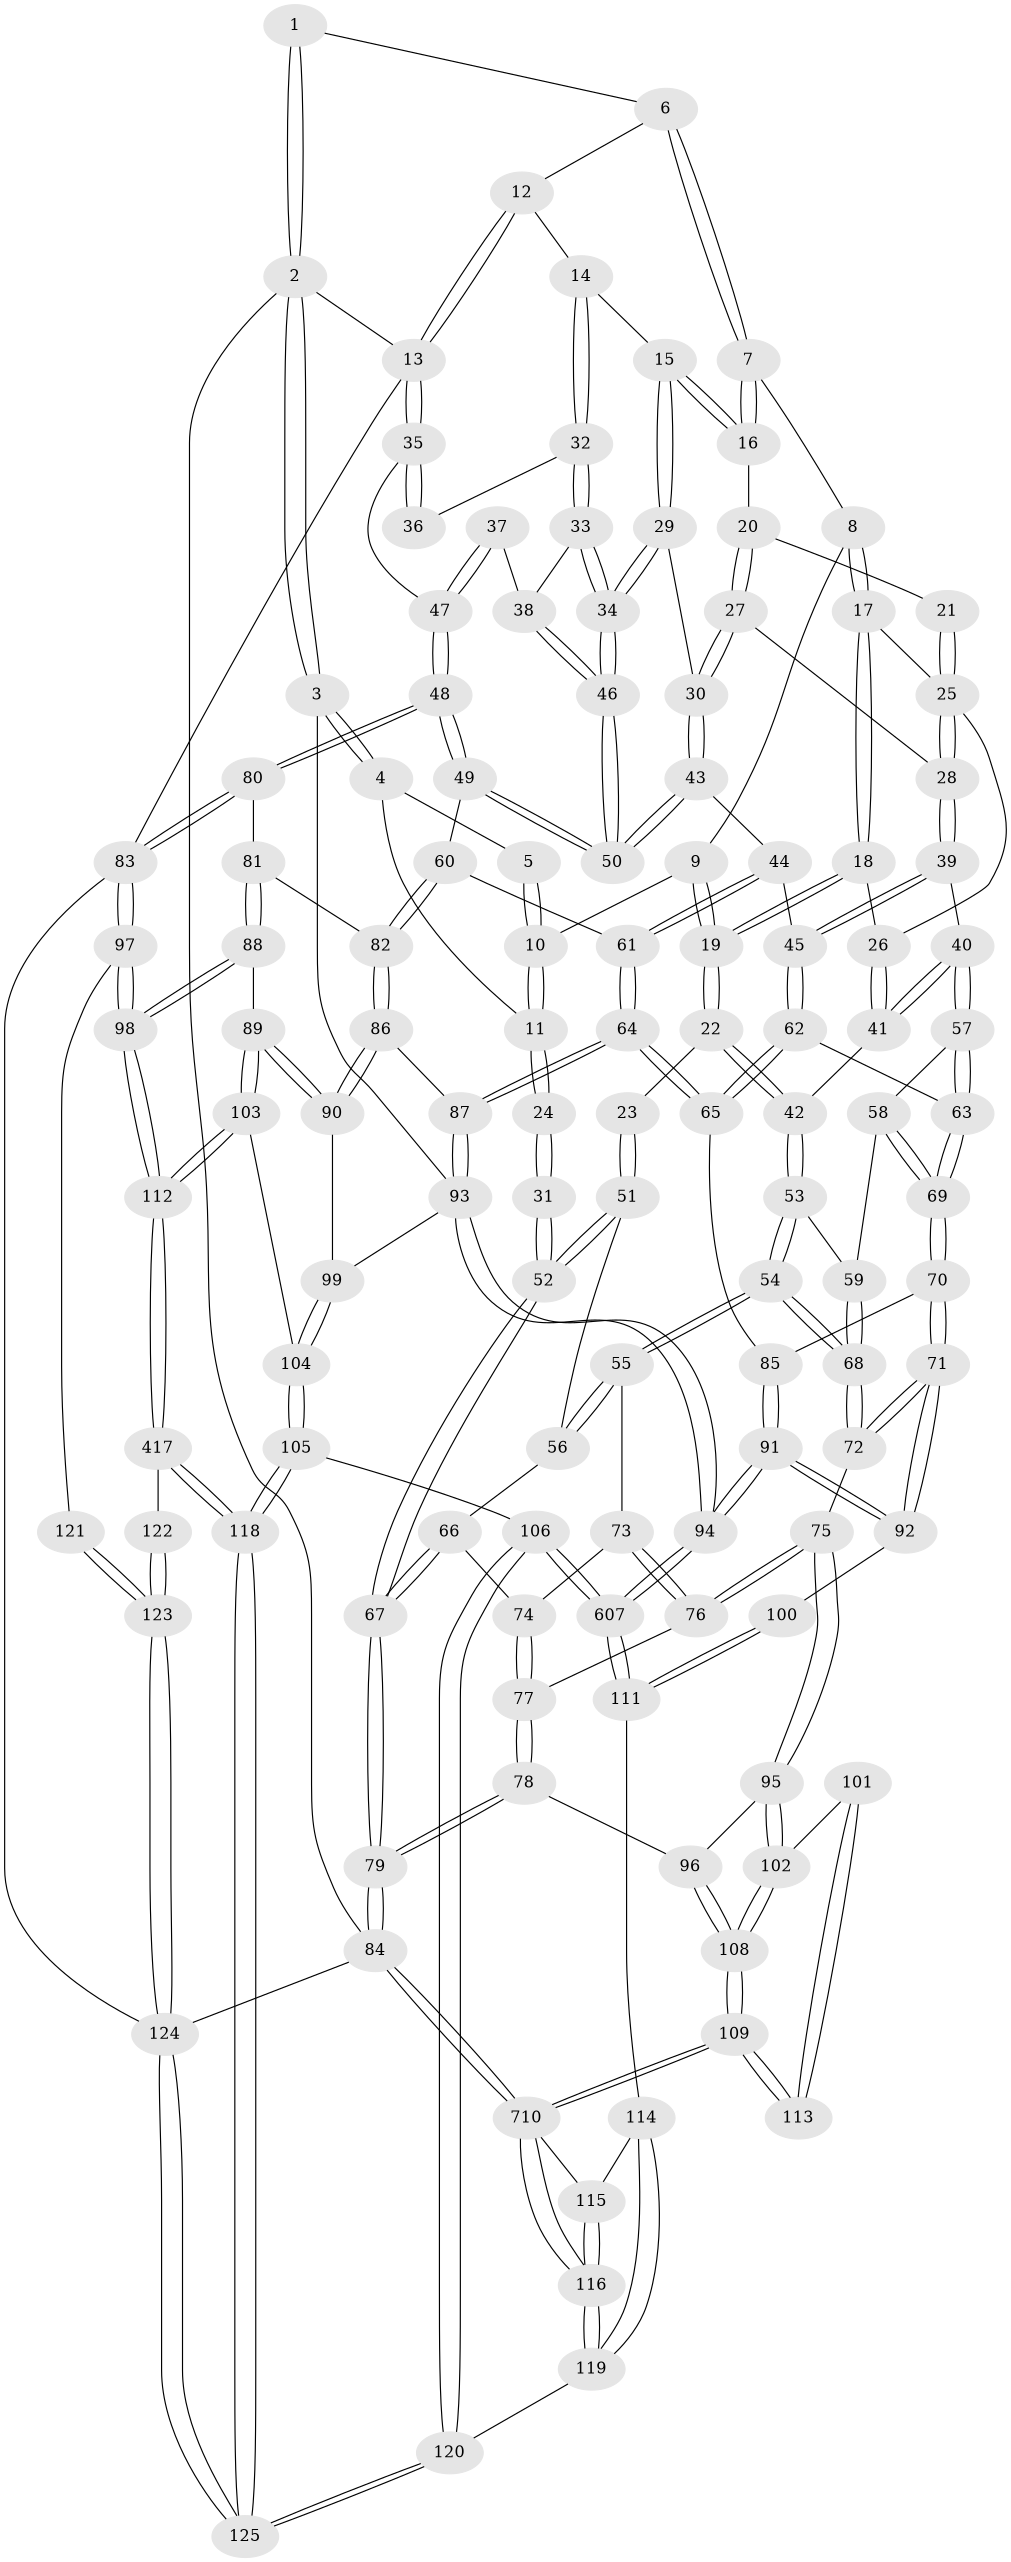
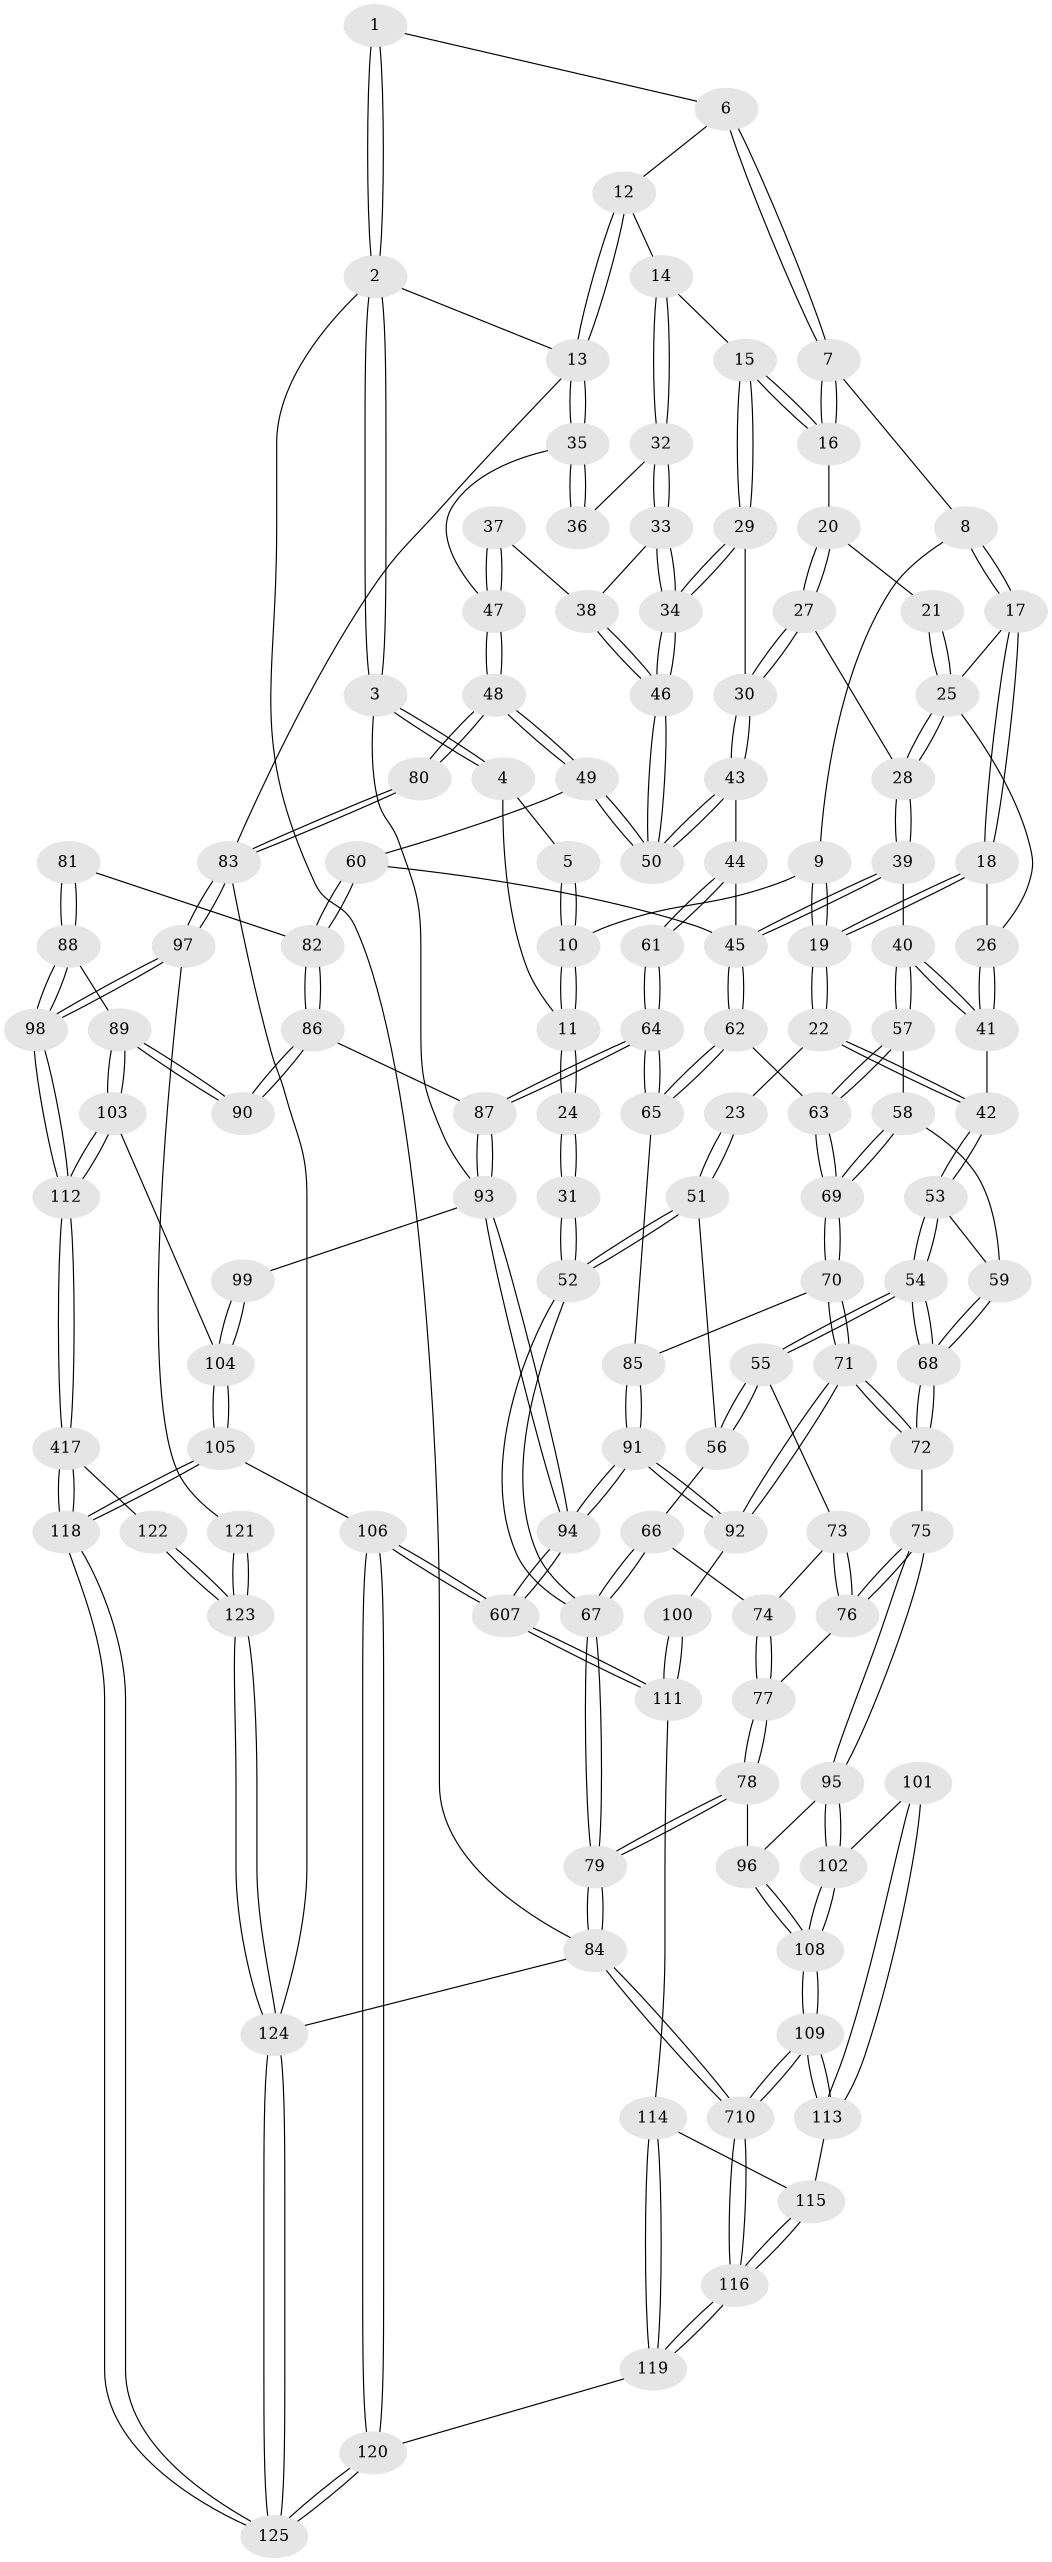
(253, 821) -> none
(532, 904) -> (552, 891)
(332, 1197) -> none
(559, 2160) -> (820, 2160)
